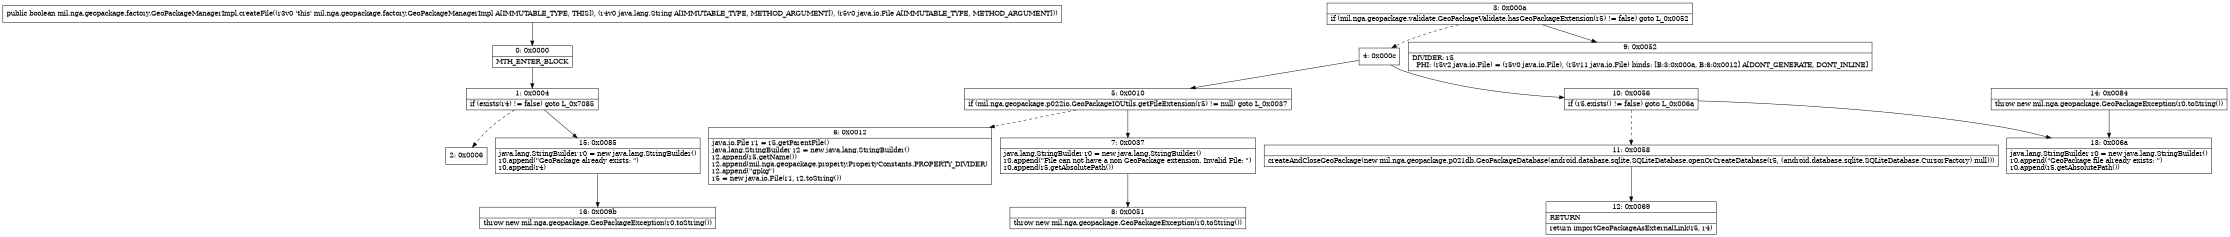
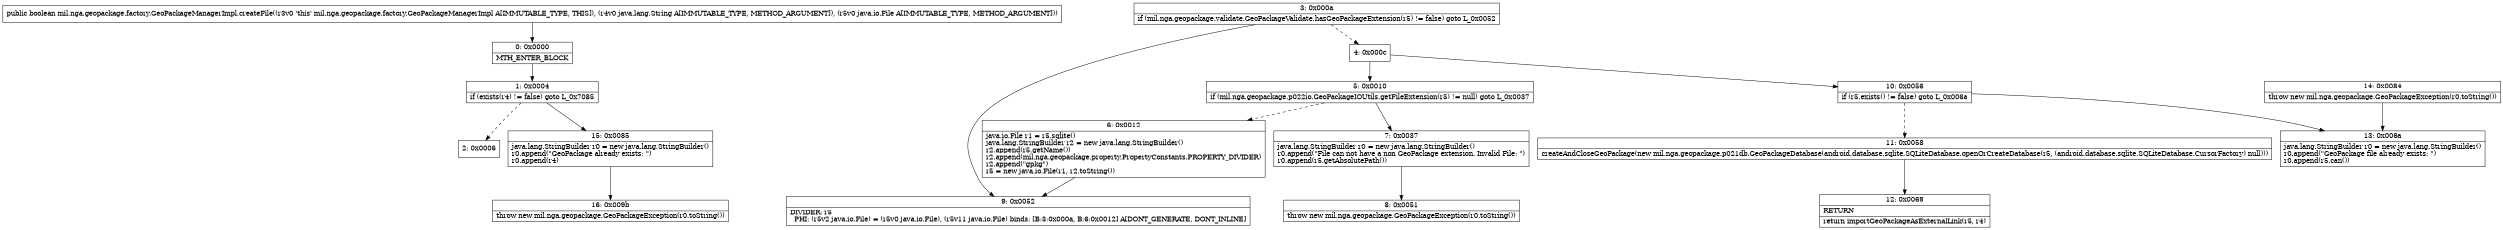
(771, 143) -> (1031, 136)
(2065, 168) -> (2317, 161)
none -> (1061, 186)
